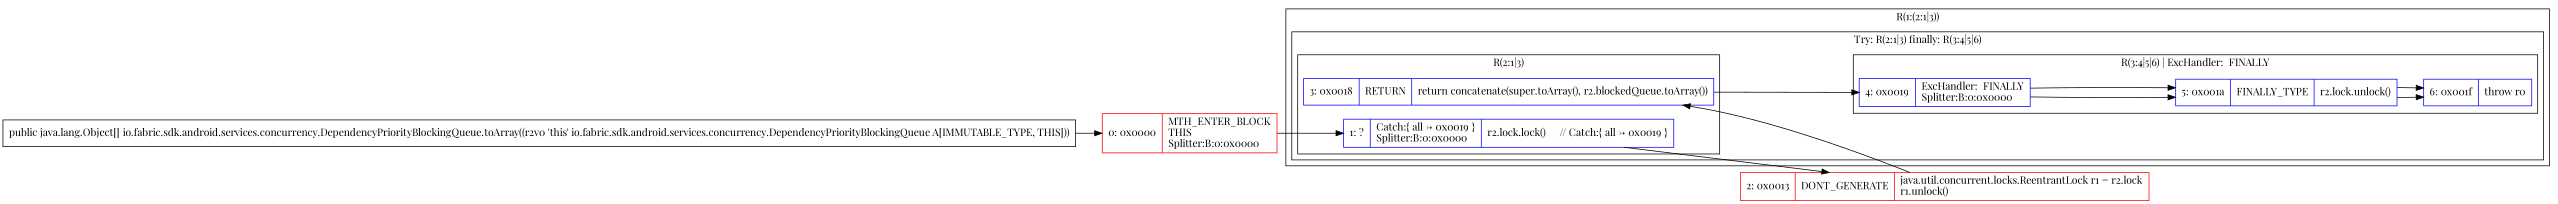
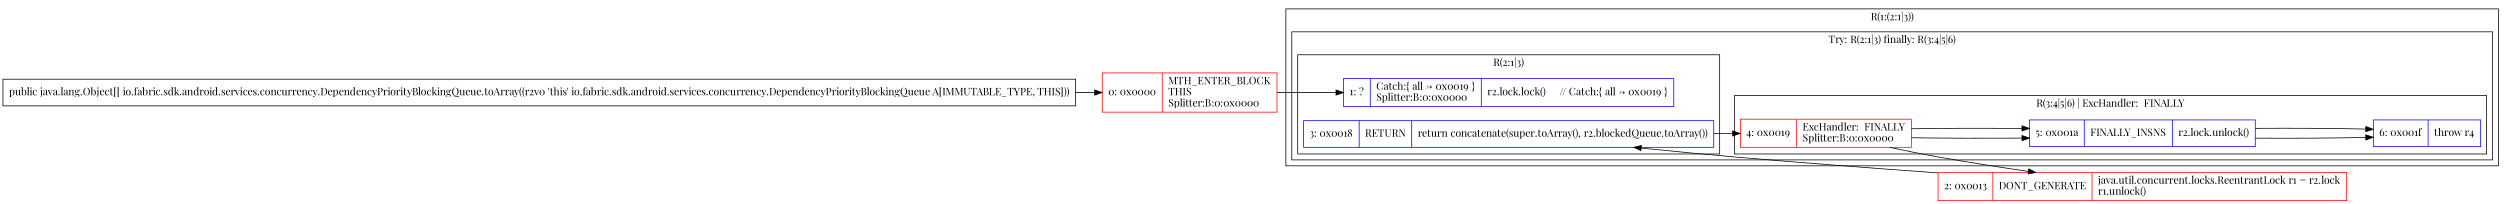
(2272, 92) -> (2128, 133)
(2505, 92) -> (2454, 133)
(1945, 93) -> (1826, 133)
(1723, 159) -> (1959, 161)
